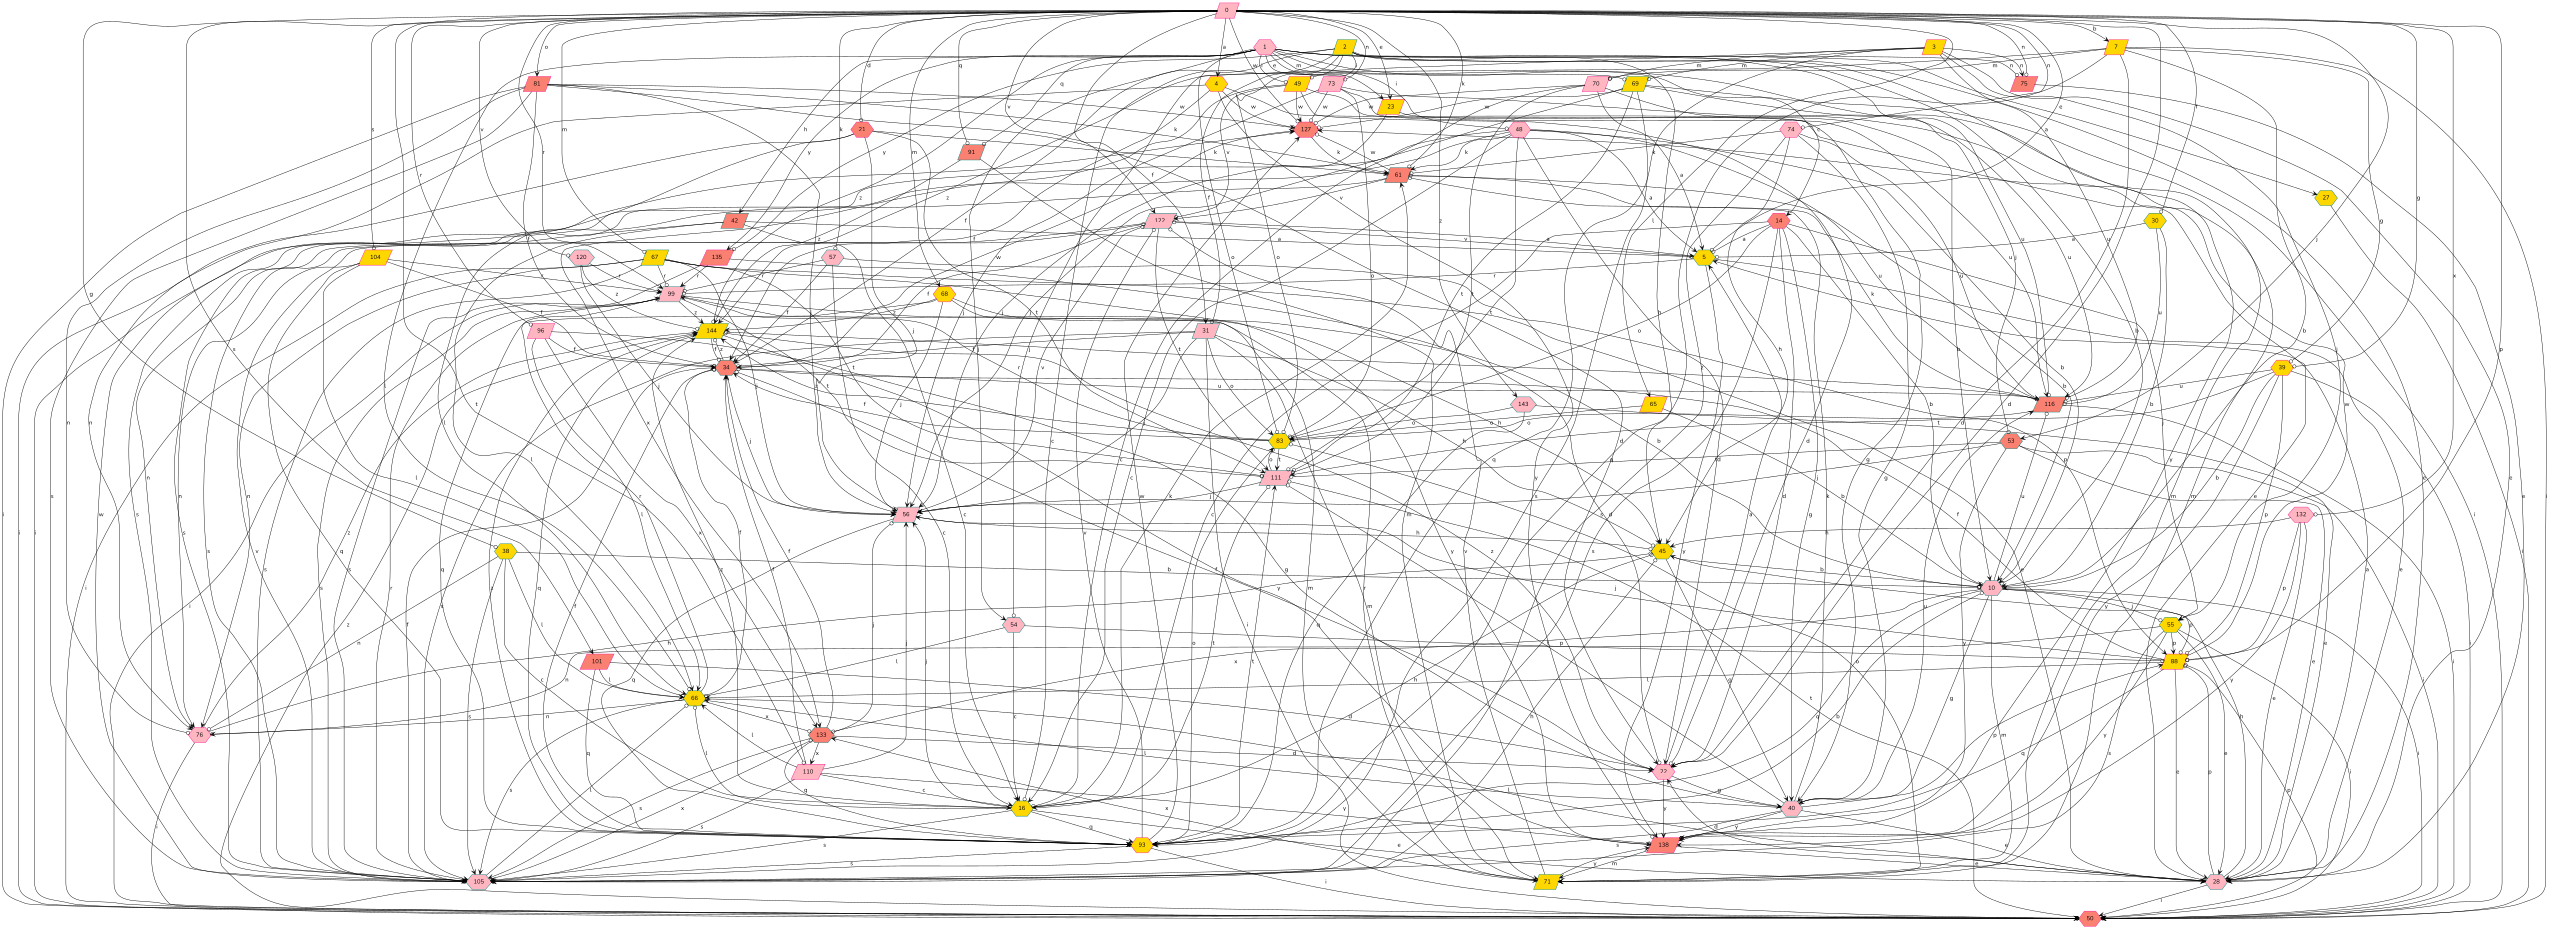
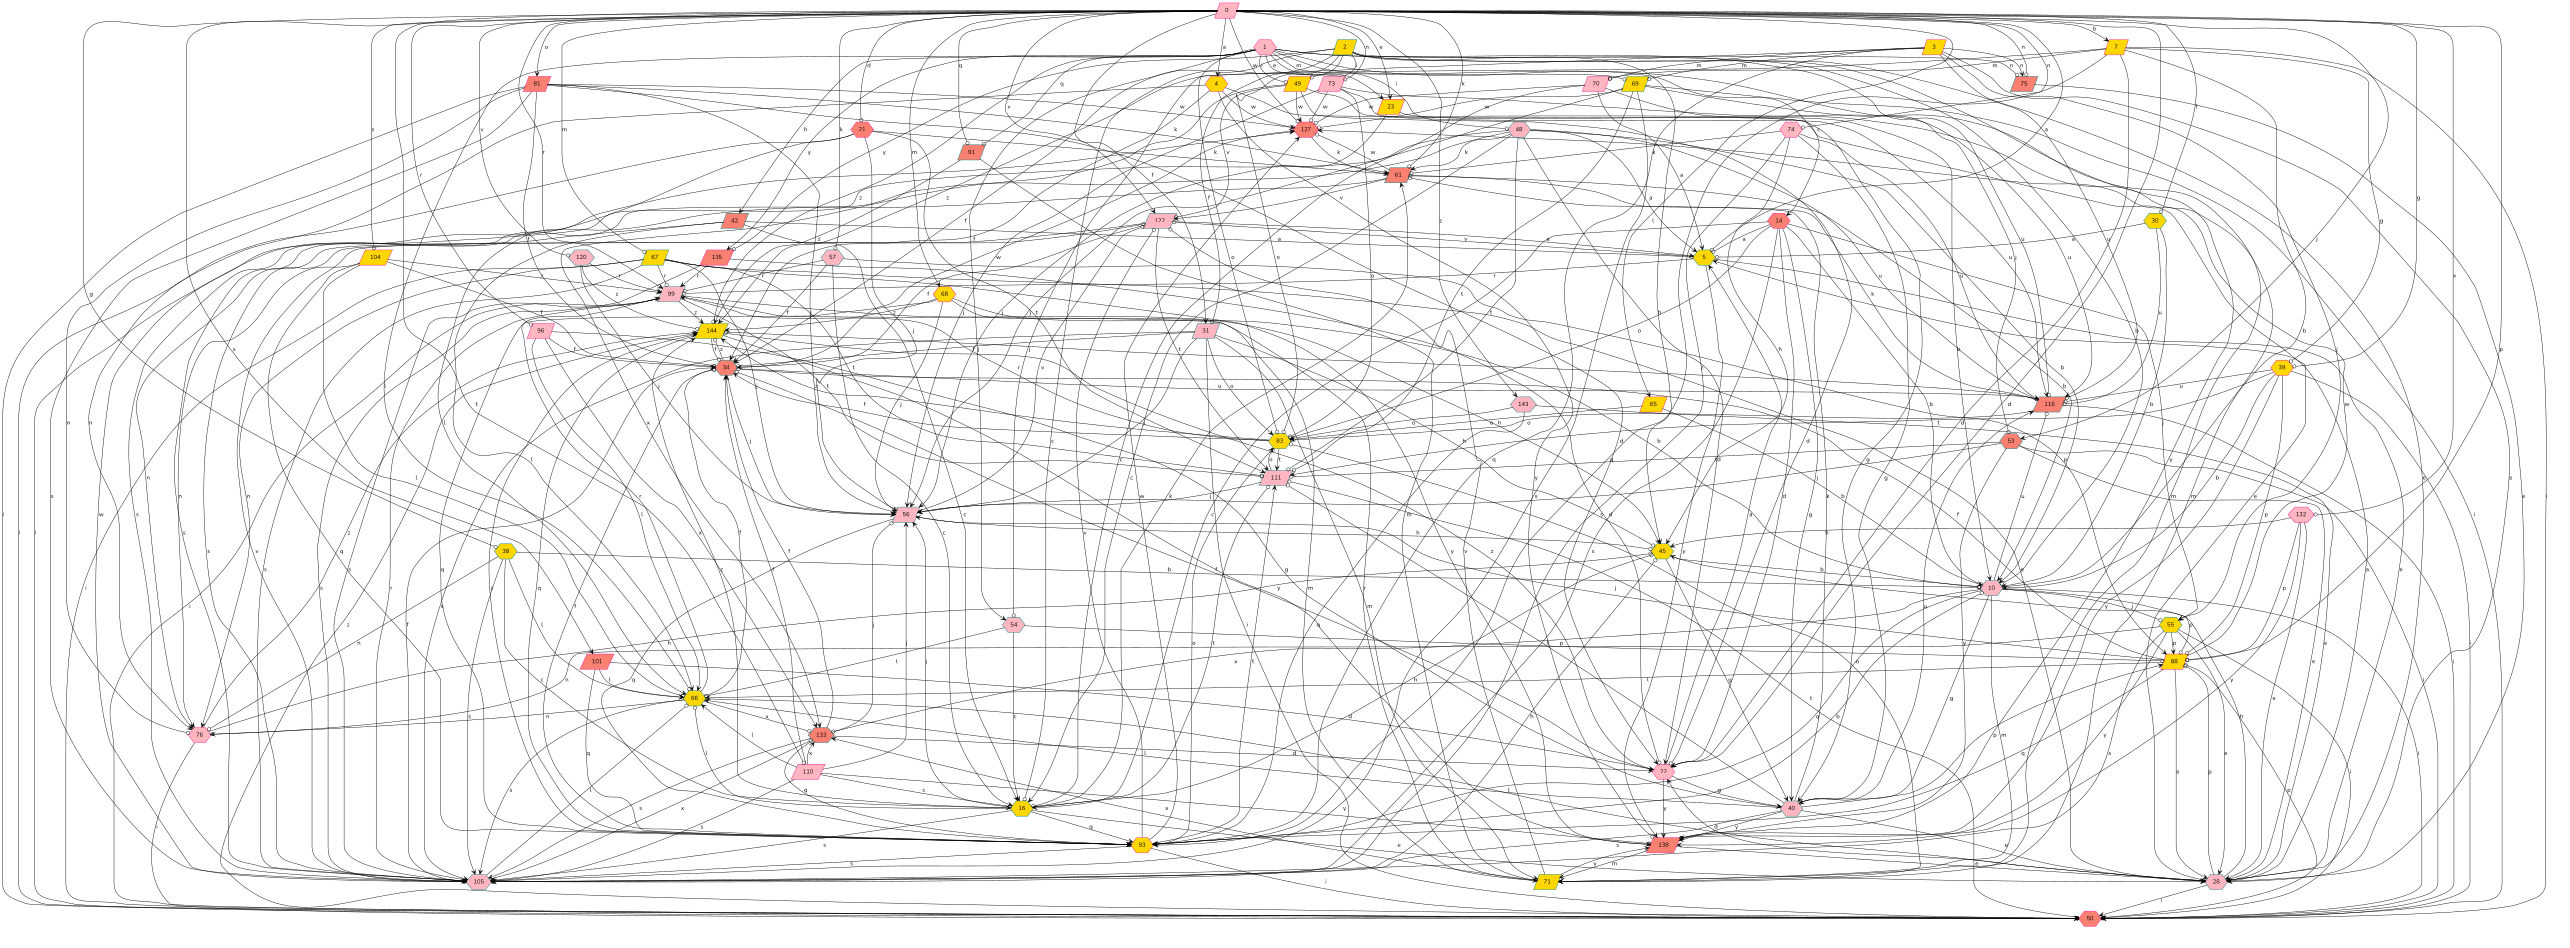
(2024, 84) -> (2024, 84)
(1519, 130) -> (1519, 130)
(2326, 198) -> none
(1471, 265) -> none
(815, 751) -> (808, 754)
